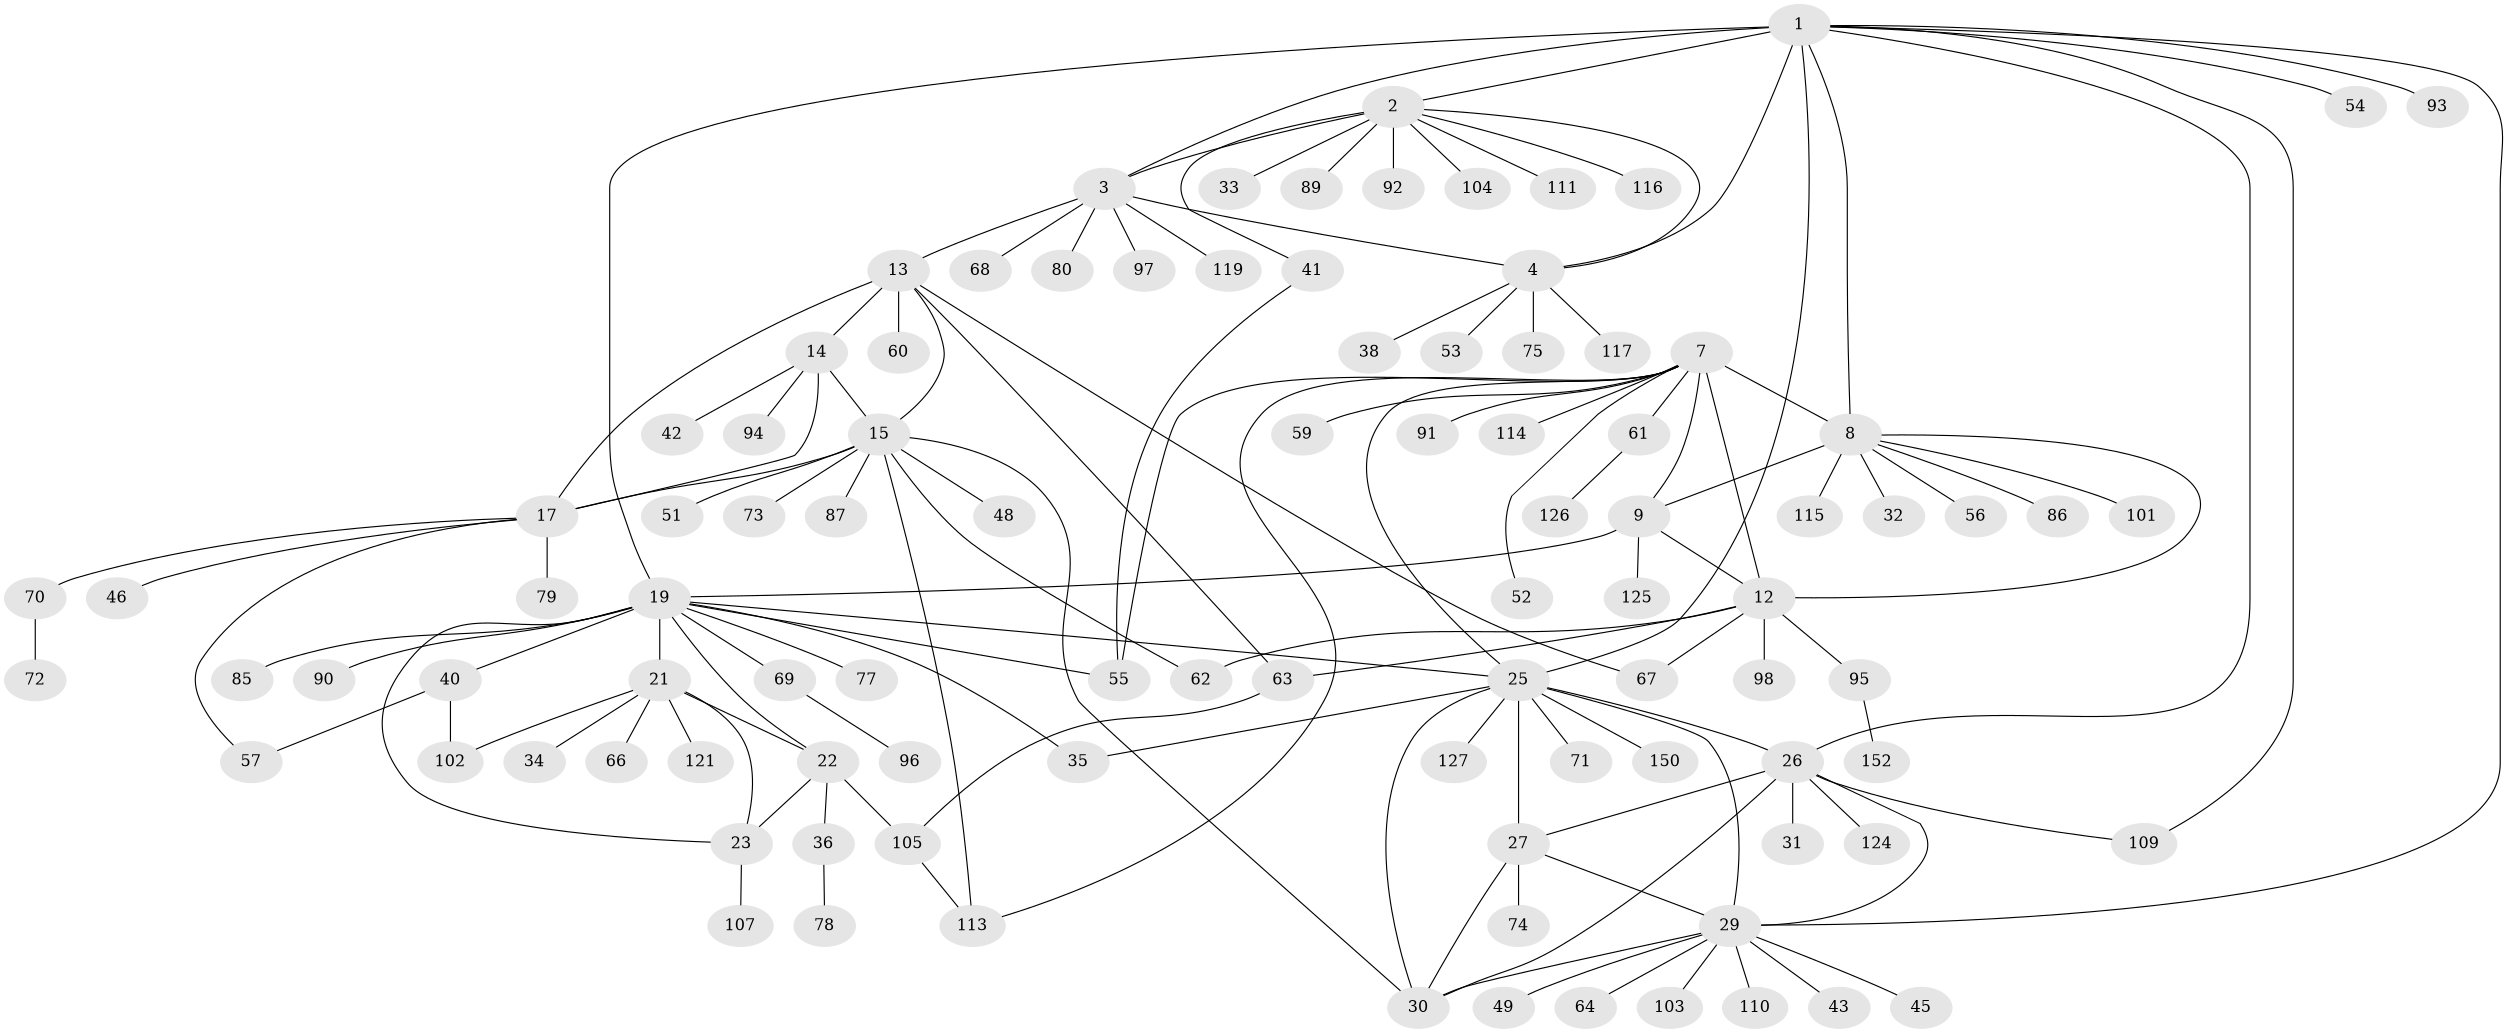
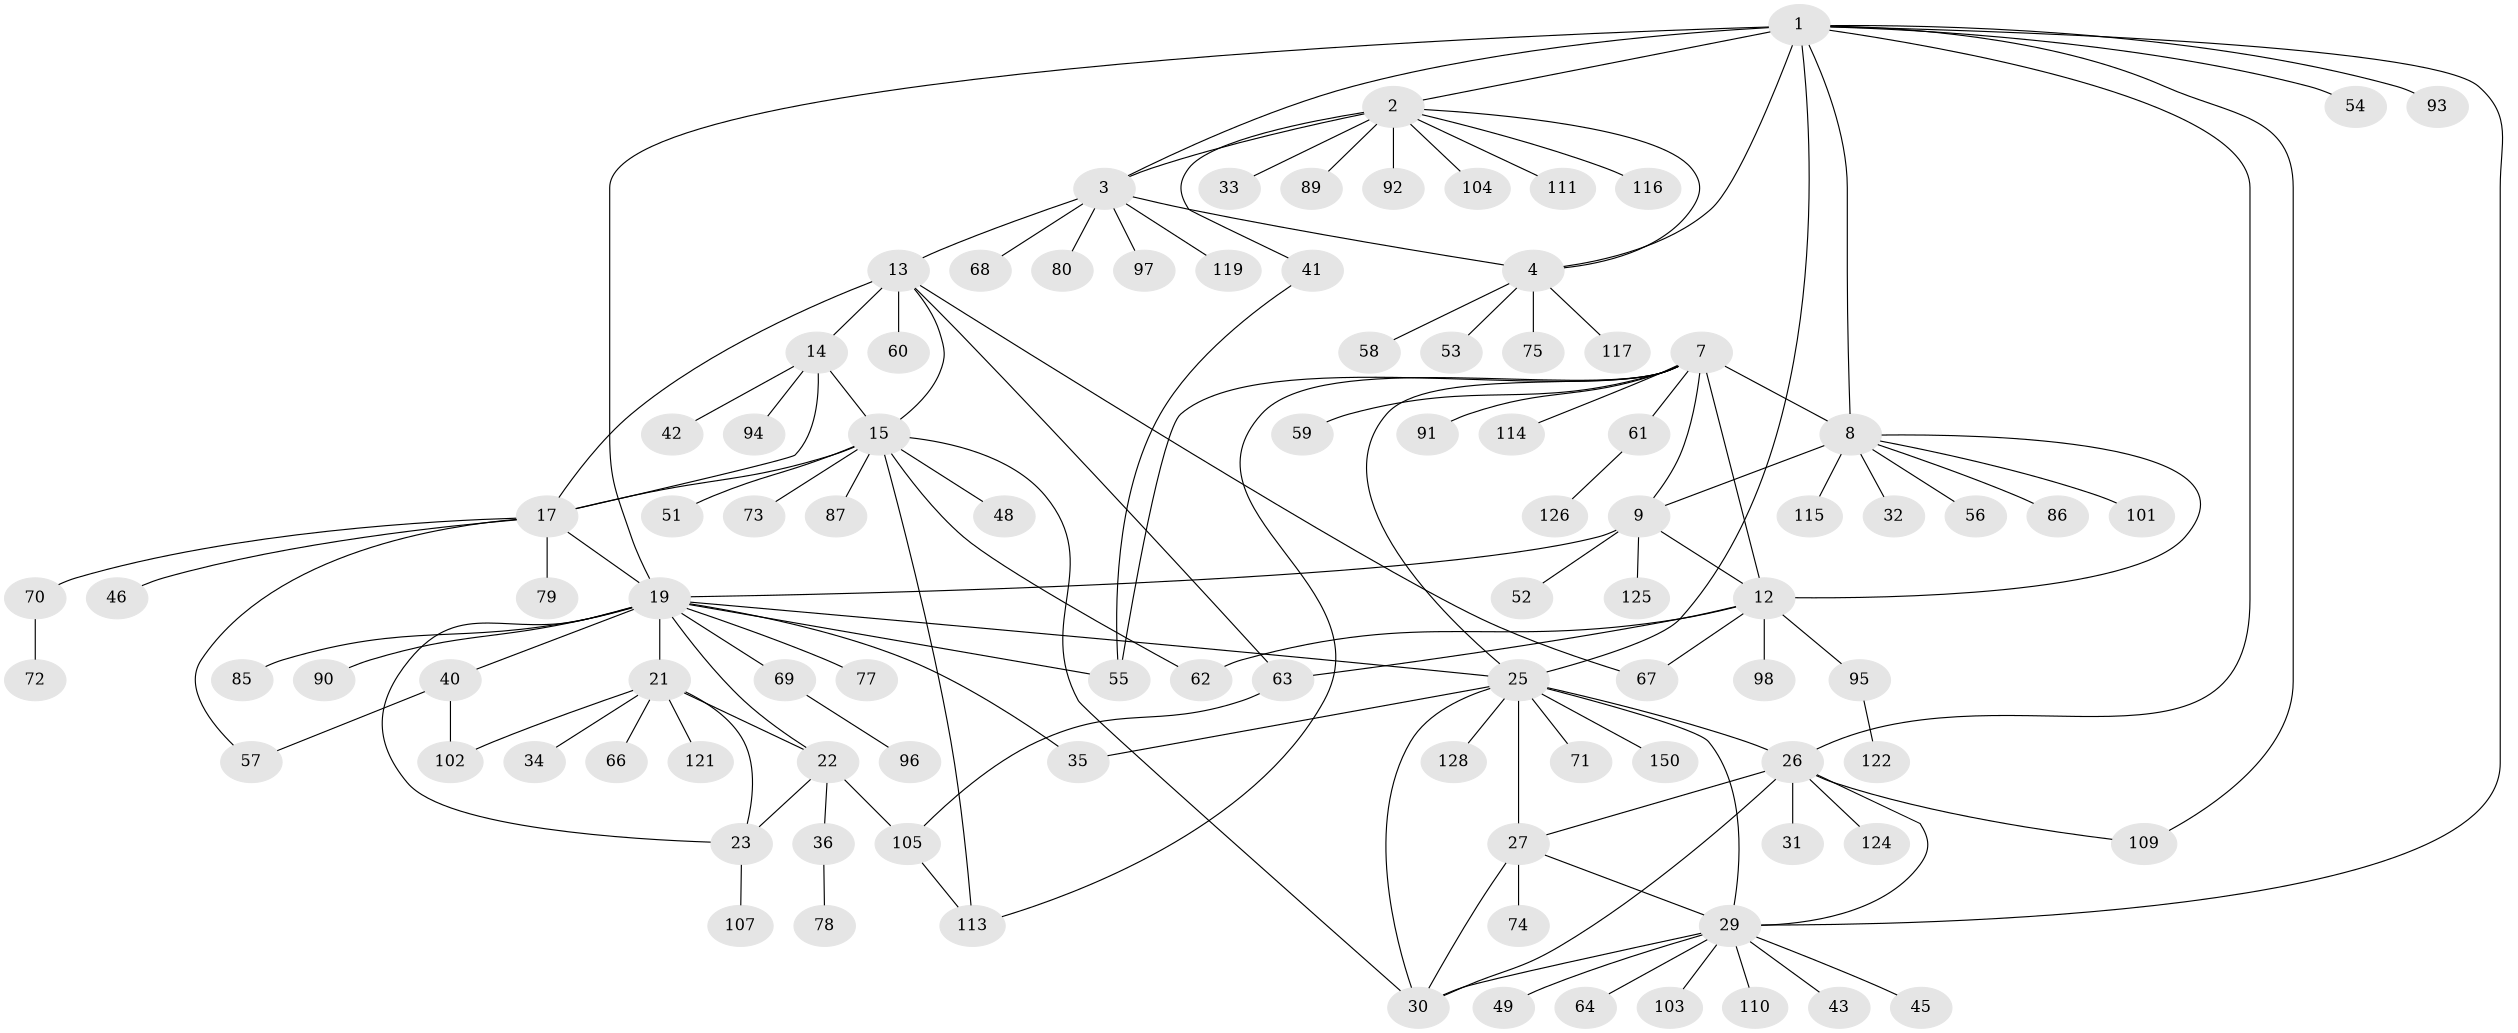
(1370, 353) -> (1370, 353)
(1558, 452) -> (1580, 557)
none -> (604, 557)
(1454, 762) -> (1454, 762)
(1877, 762) -> (1877, 762)
